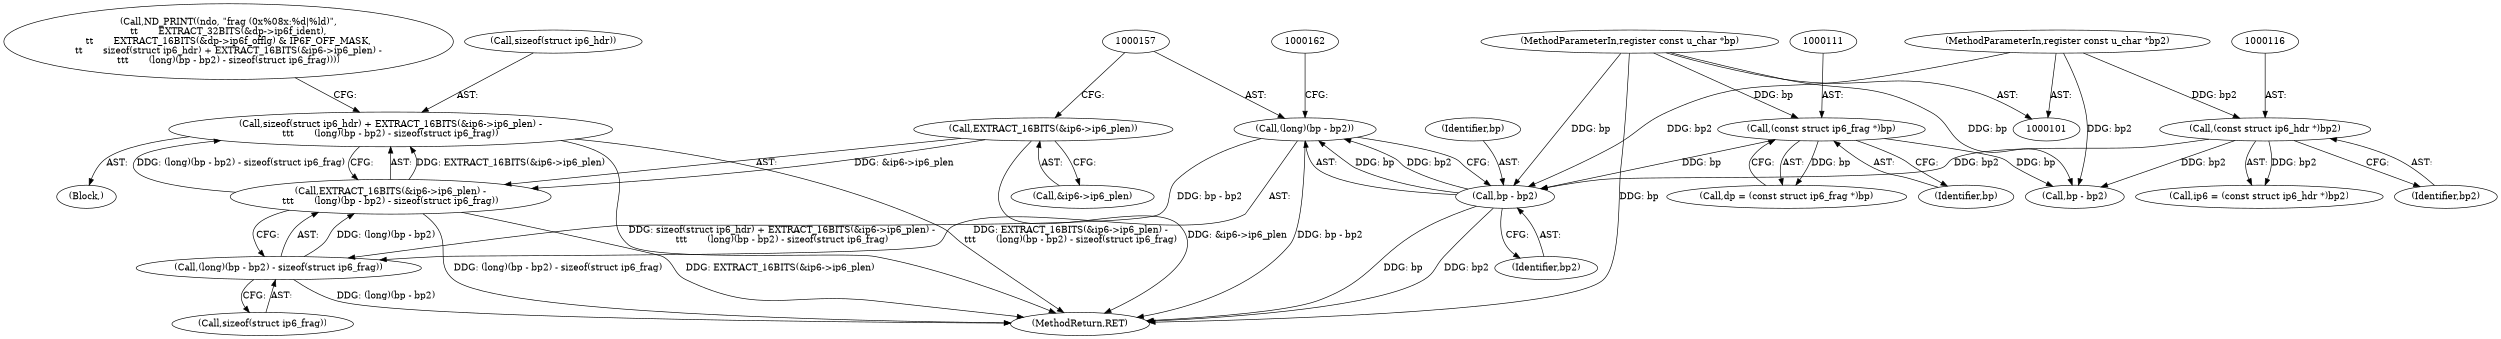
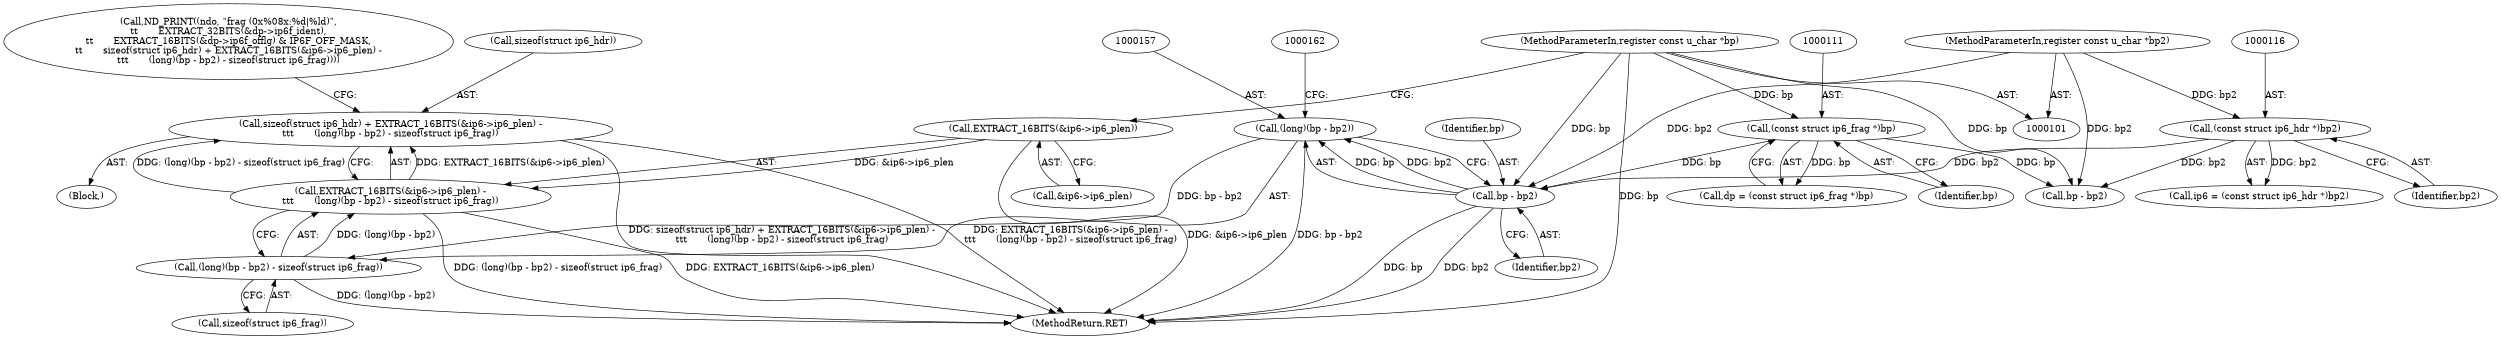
(1092, 83) -> (1362, 96)
